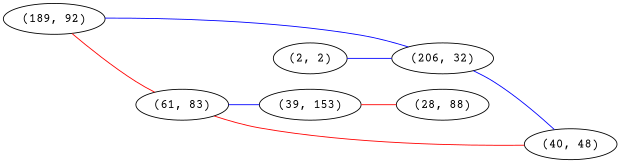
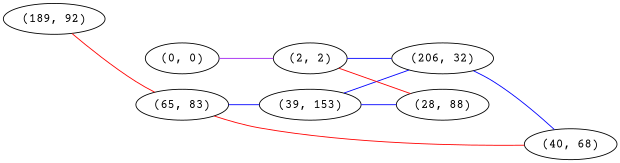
(258, 23) -> (368, 84)
none -> (182, 58)
none -> (367, 78)
(182, 105) -> (182, 105)
(379, 105) -> (379, 105)
(571, 144) -> (571, 144)
